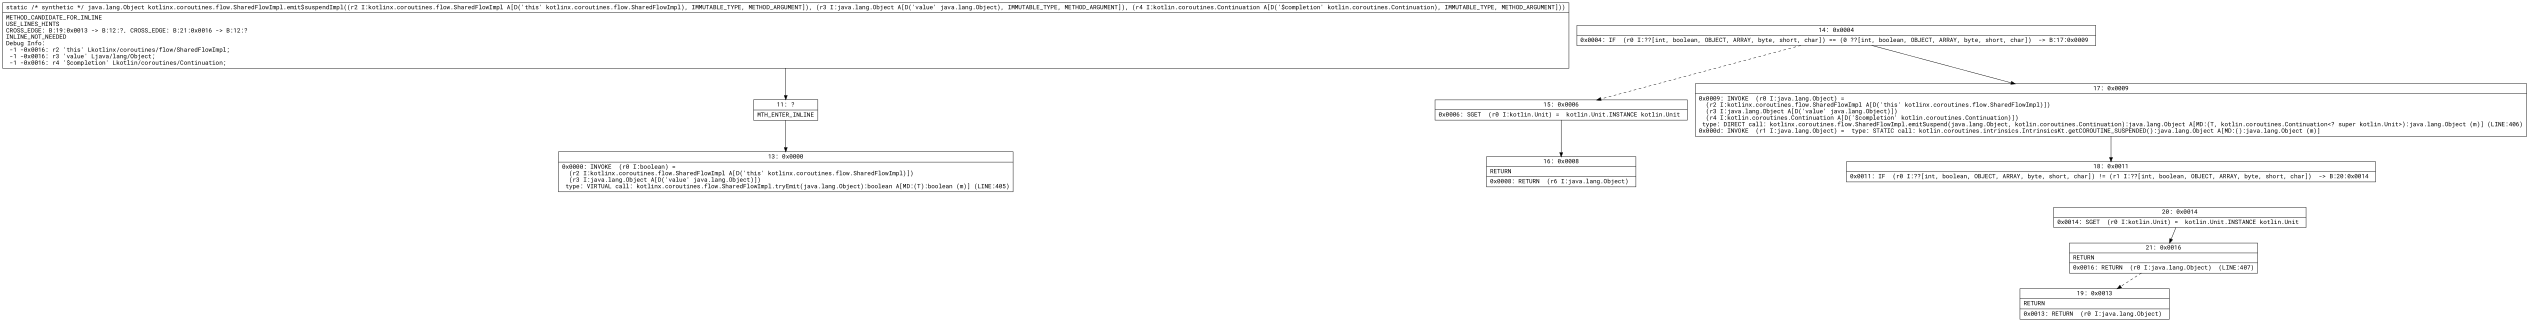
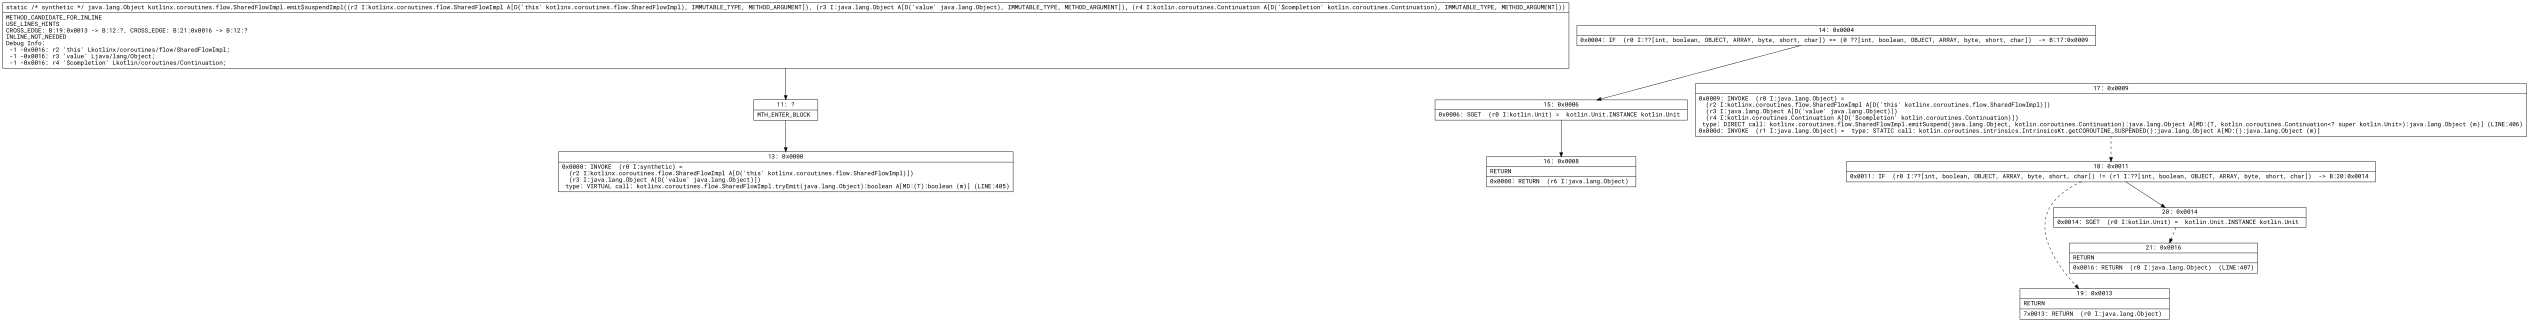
(1941, 64) -> none
(1701, 72) -> (1701, 72)
(786, 115) -> (784, 115)
(2111, 147) -> (2111, 147)
(621, 167) -> (624, 167)
none -> (2144, 193)
(2174, 233) -> (2174, 233)
(2131, 280) -> (2045, 230)
(2095, 314) -> (2095, 314)
